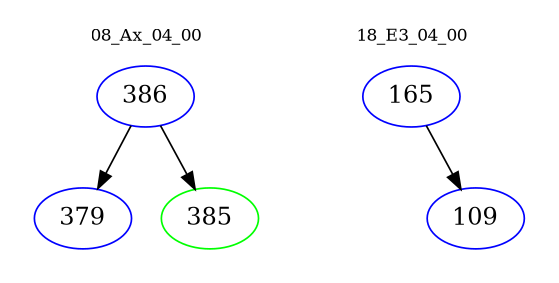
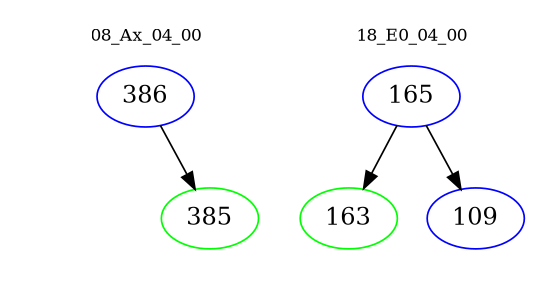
(412, 36) -> (412, 36)
(83, 218) -> none
none -> (349, 218)
